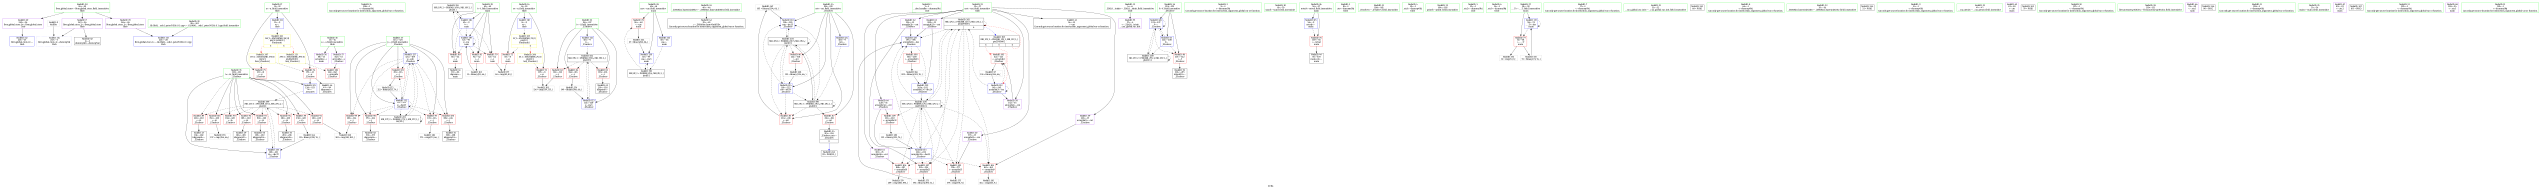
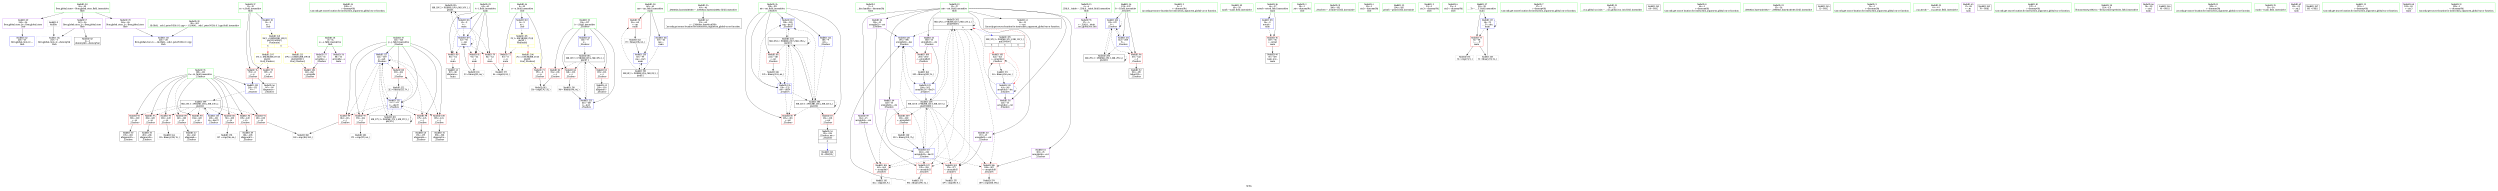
(768, 8) -> none
(922, 32) -> (926, 49)
(293, 145) -> none
